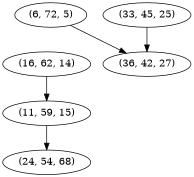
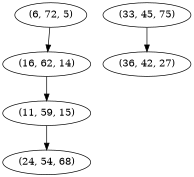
(147, 15) -> (147, 15)
(95, 38) -> (49, 36)
